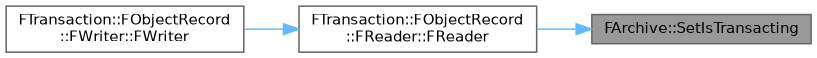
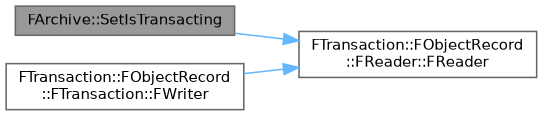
(125, 29) -> (125, 87)
(556, 29) -> (259, 36)
